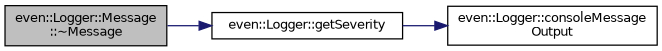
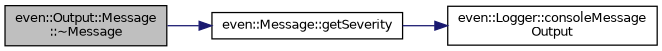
(86, 26) -> (86, 26)
(307, 26) -> (307, 26)
